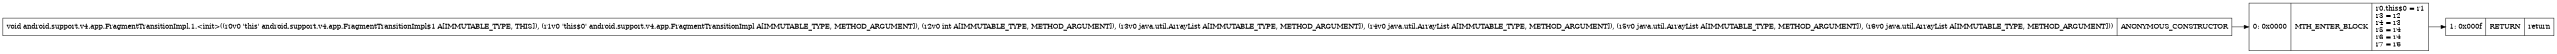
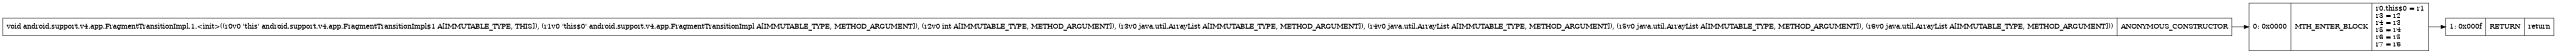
(2388, 37) -> (2388, 37)
